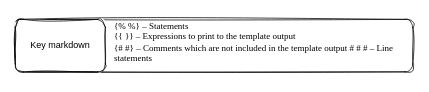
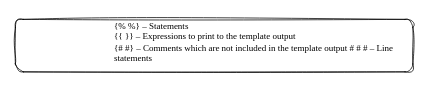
(60, 45) -> none
